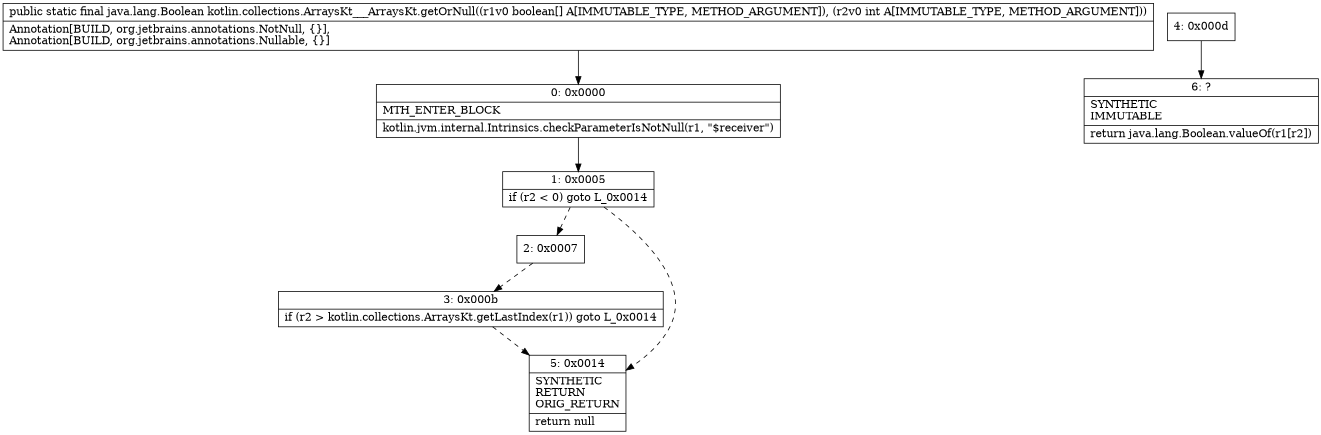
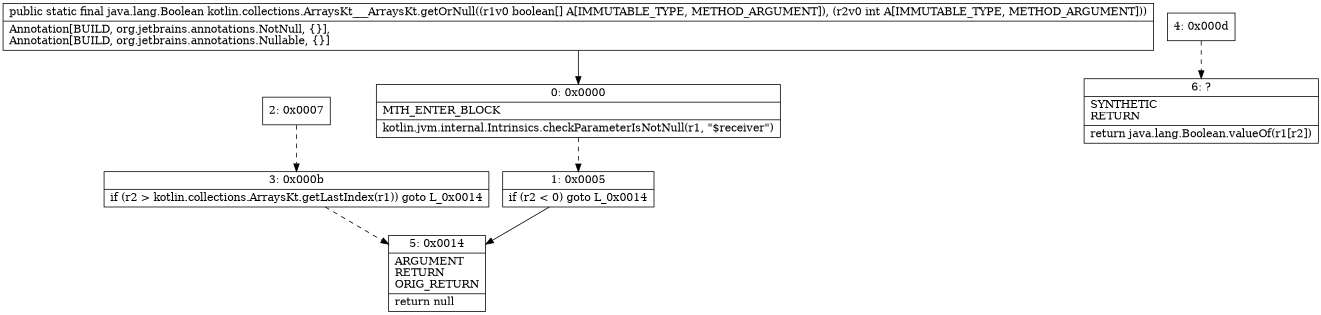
(1201, 56) -> (1201, 56)
(1126, 116) -> (1115, 116)
(578, 151) -> (578, 151)
(565, 218) -> none
(670, 282) -> (521, 224)
(569, 381) -> (429, 262)
